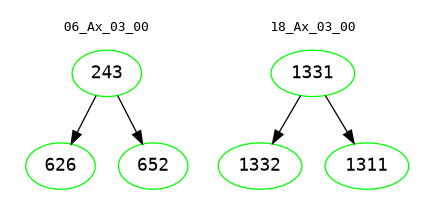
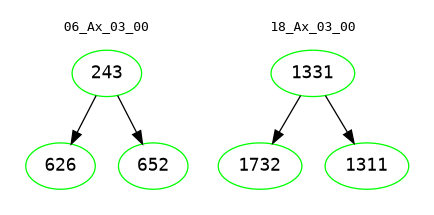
(260, 166) -> (260, 166)
